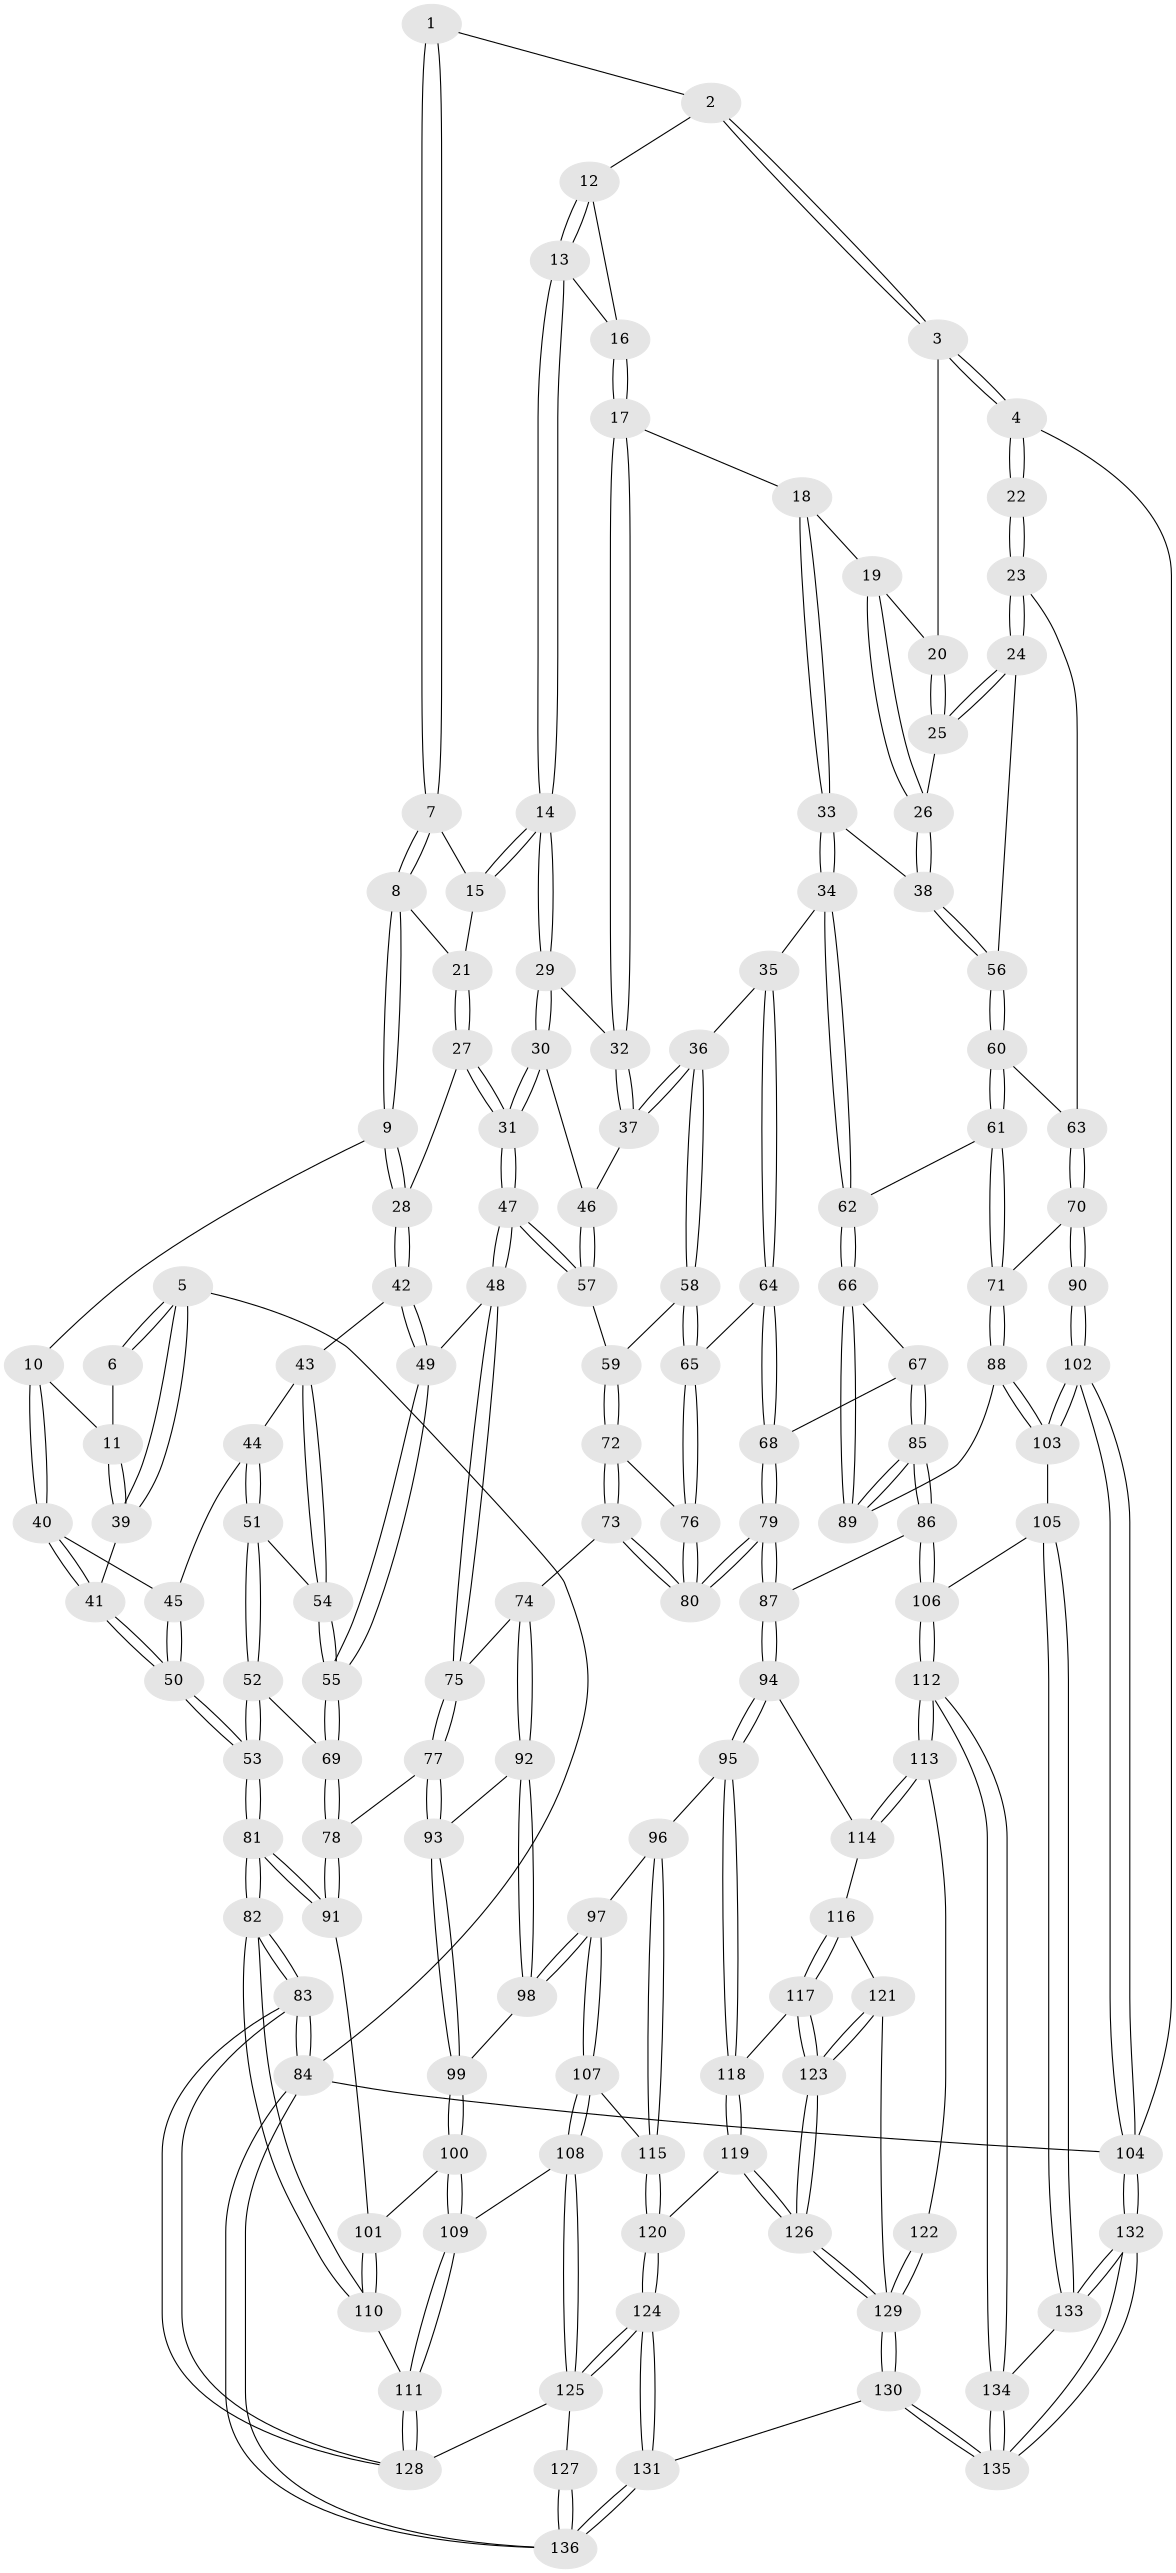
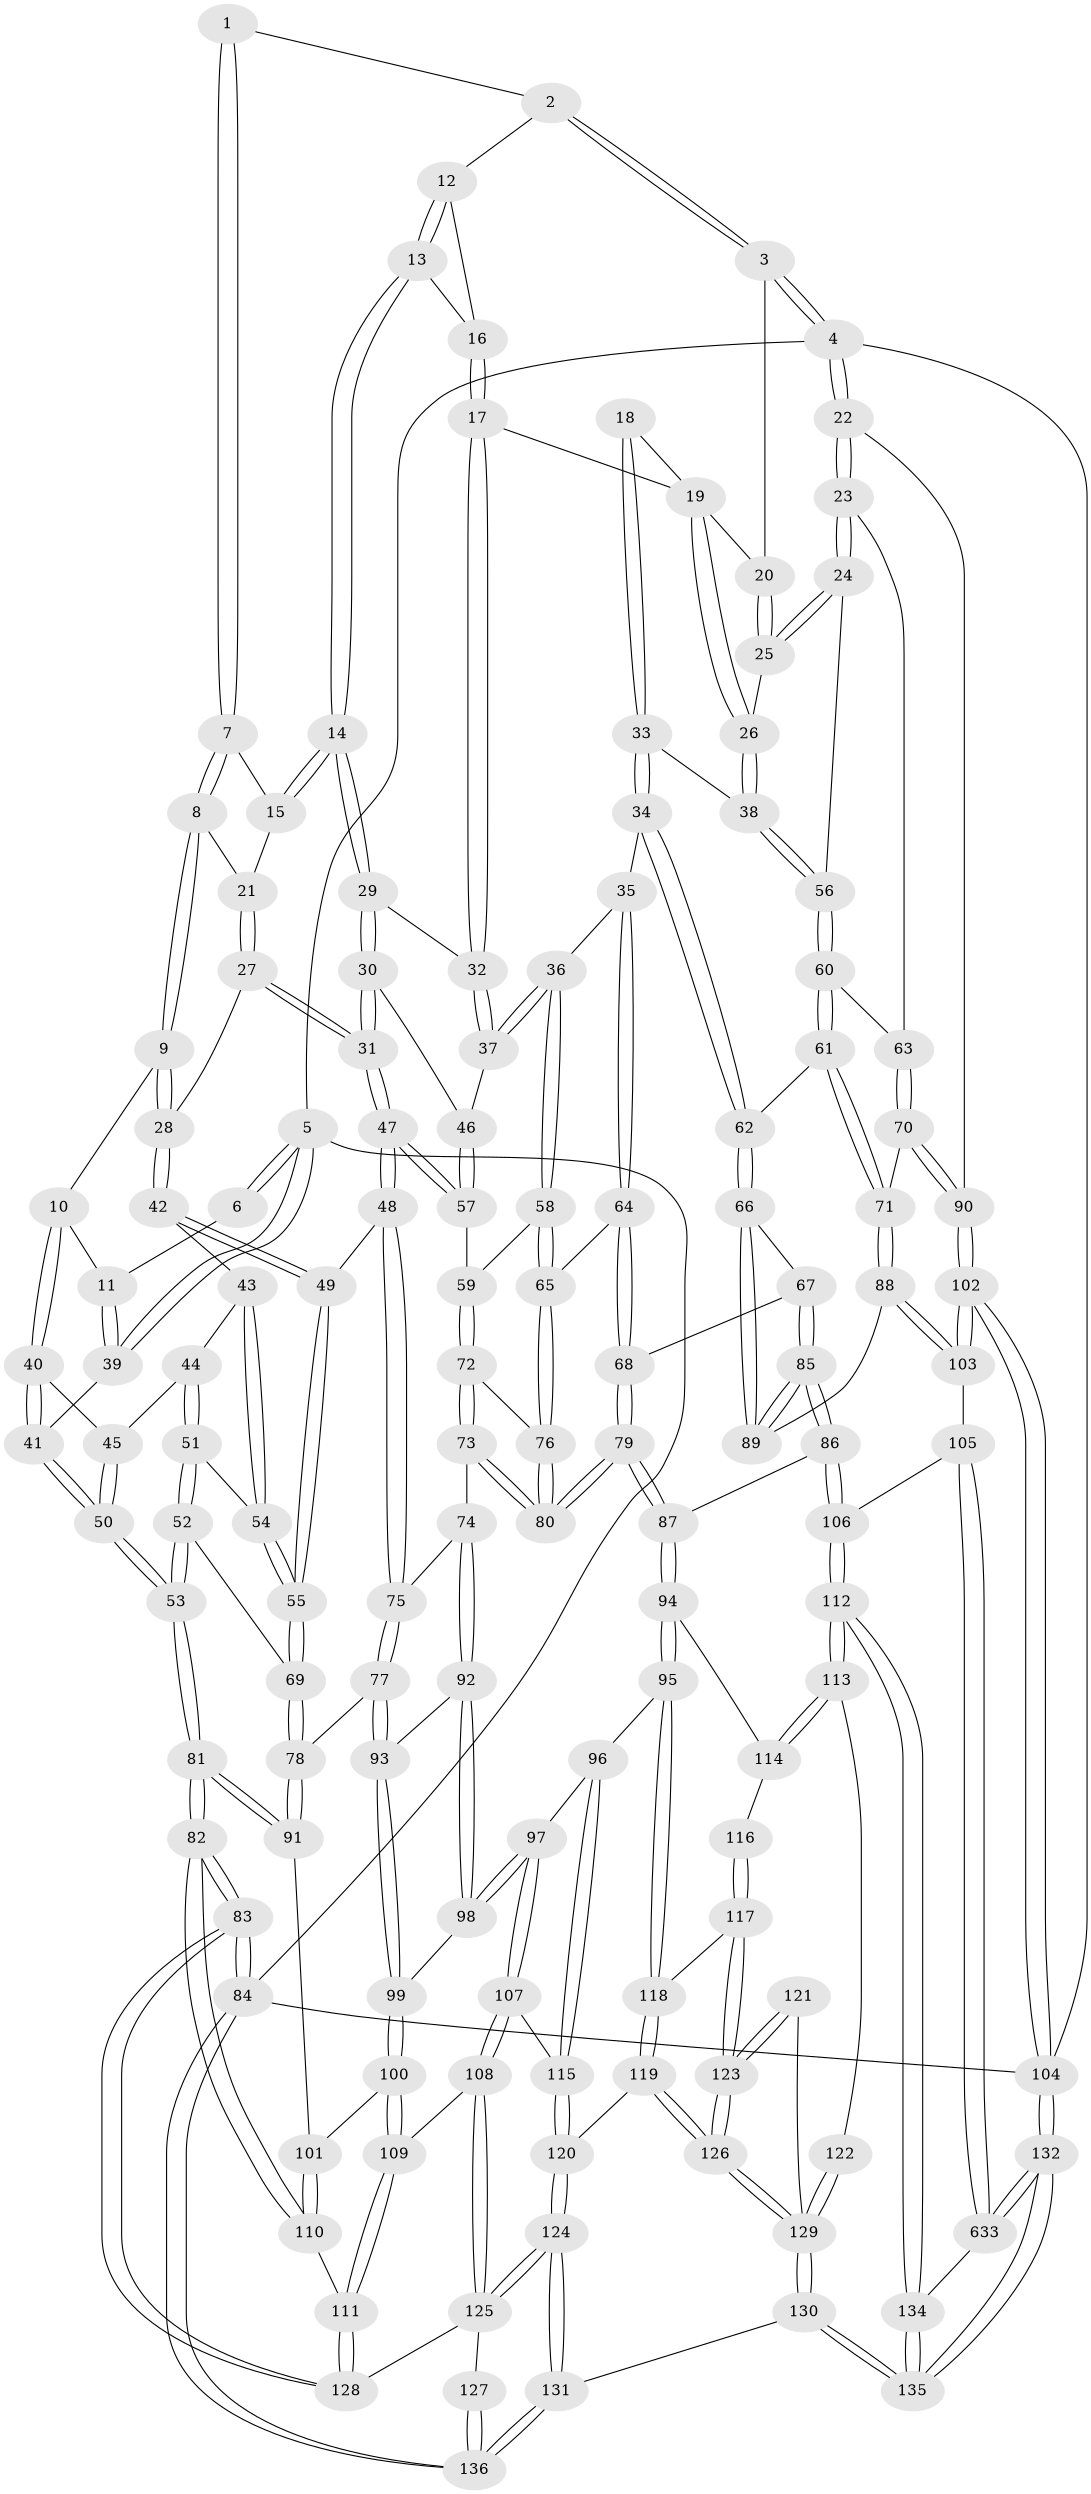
(711, 458) -> (587, 458)
none -> (398, 571)
none -> (964, 792)
(862, 1957) -> none
(1070, 2312) -> (985, 2233)
